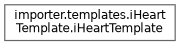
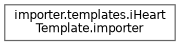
(90, 23) -> (90, 23)
